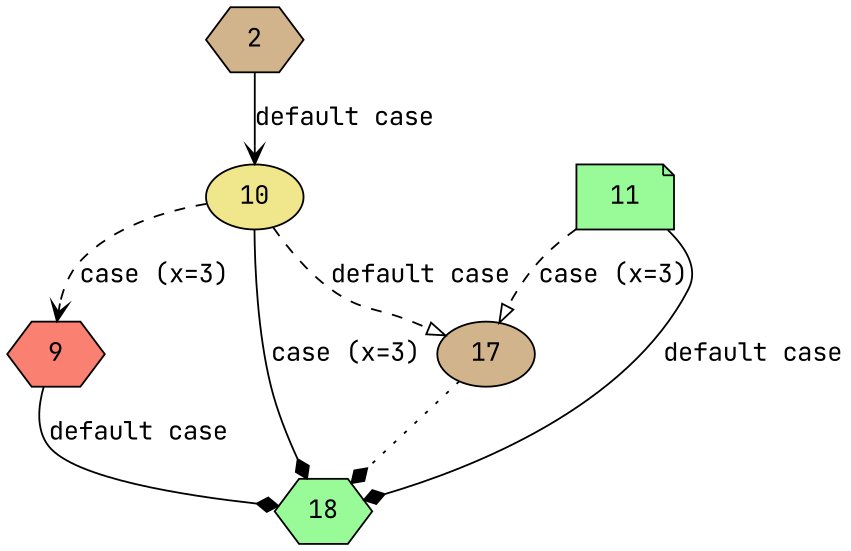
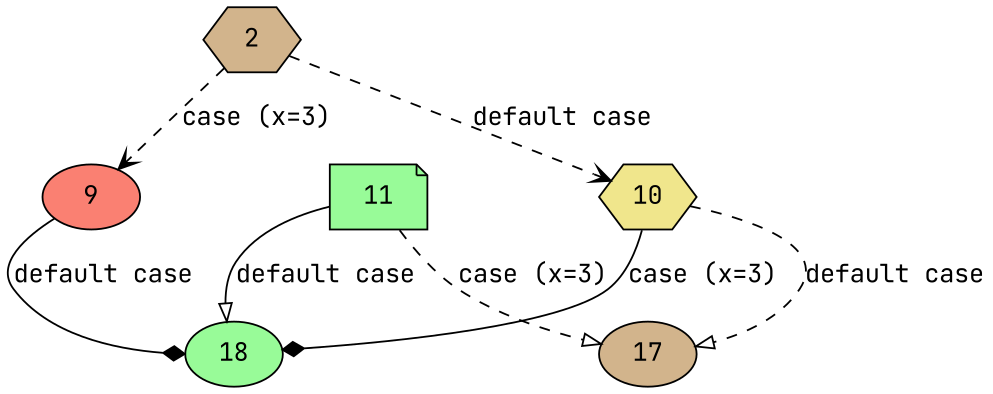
(255, 109) -> (442, 115)
(255, 197) -> (648, 197)
(117, 233) -> (178, 112)
(56, 354) -> (91, 197)
(585, 401) -> (259, 238)
(413, 425) -> none
(323, 511) -> (234, 354)
